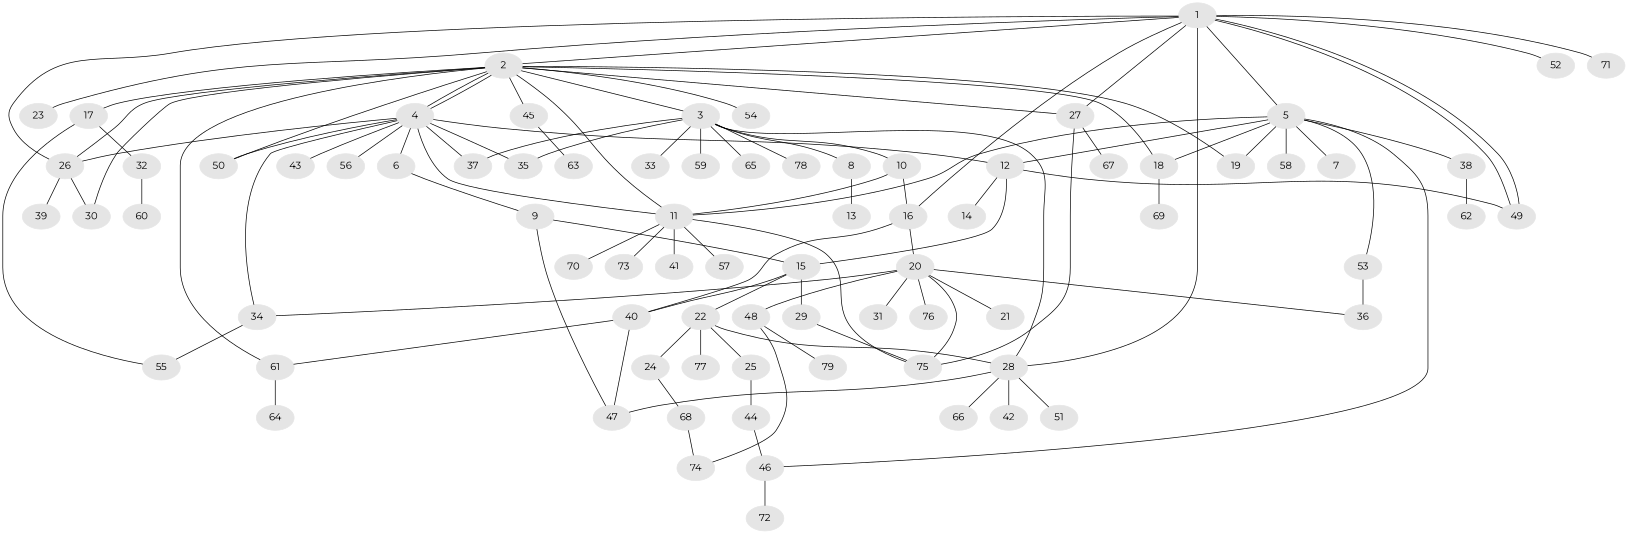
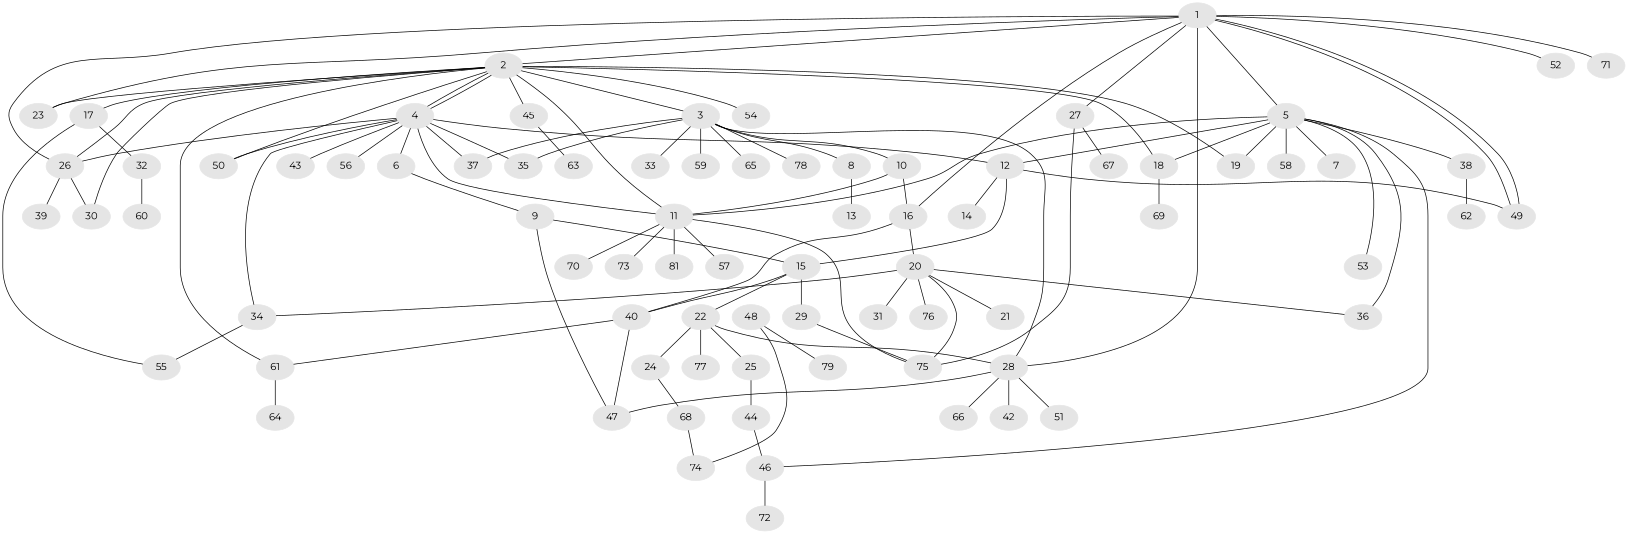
(789, 91) -> (268, 83)
(674, 267) -> (674, 267)
(831, 287) -> none
(1363, 292) -> (1398, 196)
